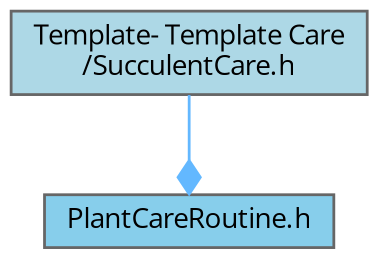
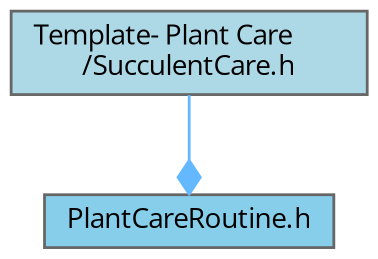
(189, 53) -> (189, 53)
